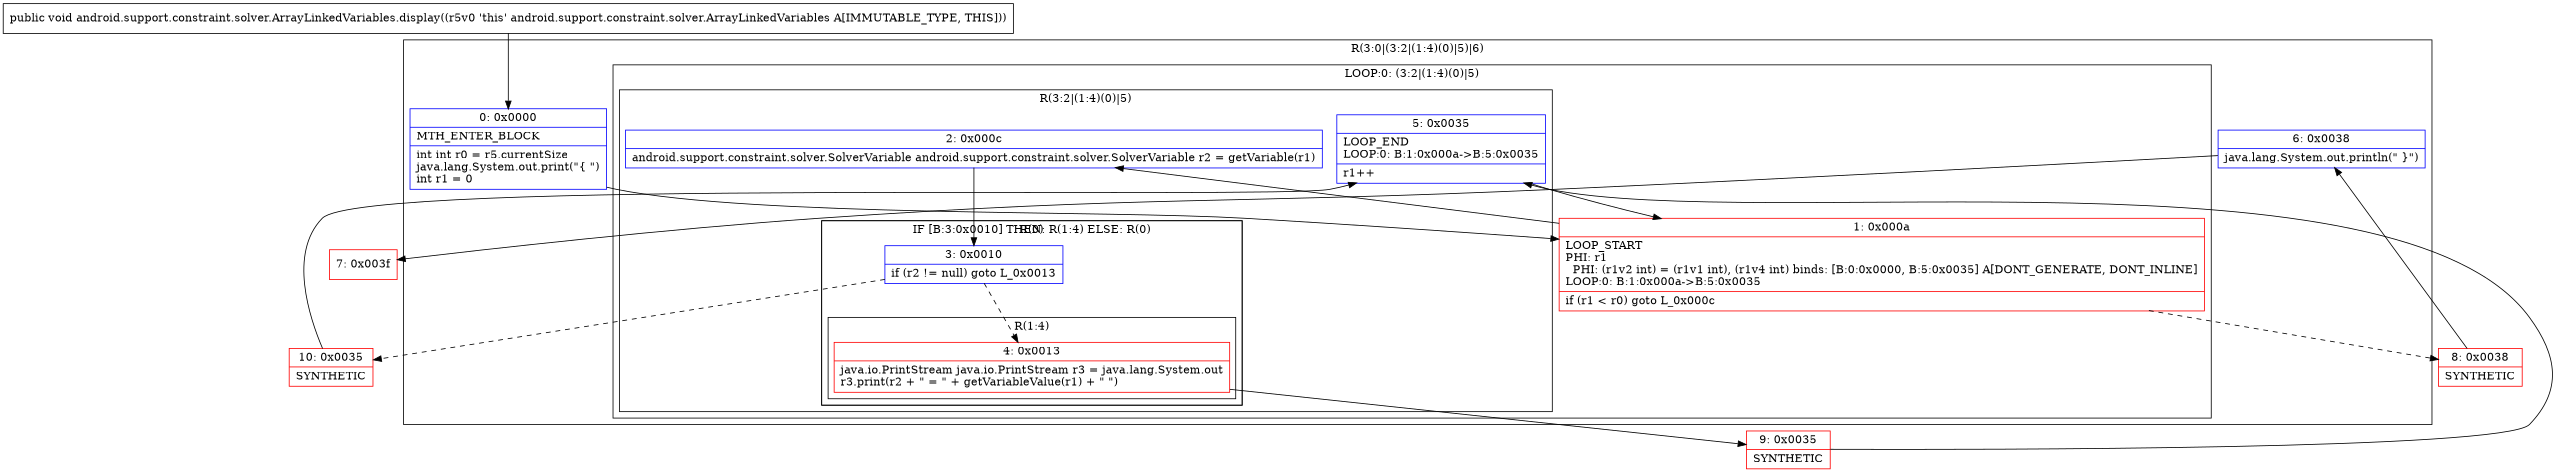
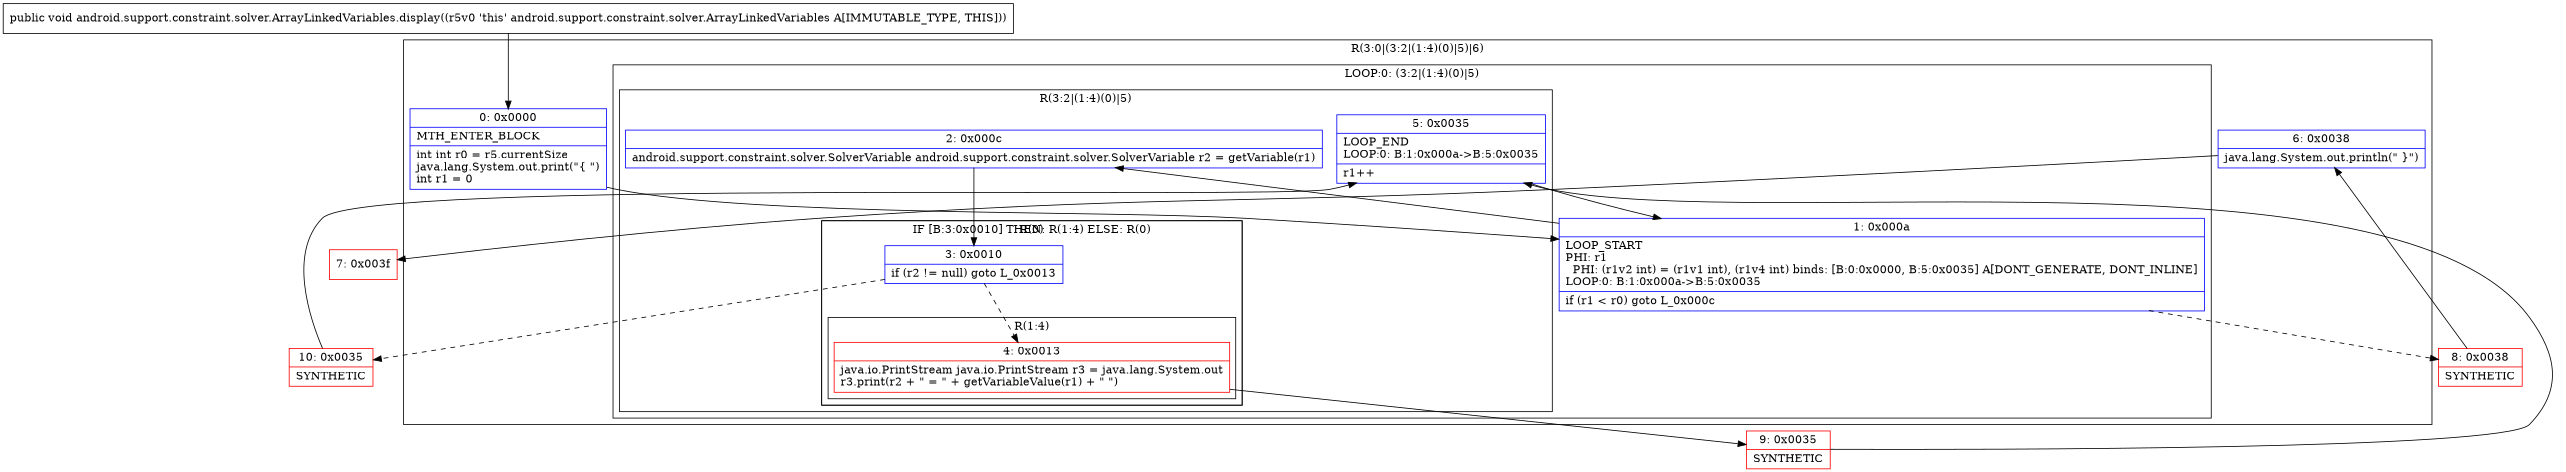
(1882, 265) -> (1882, 265)
